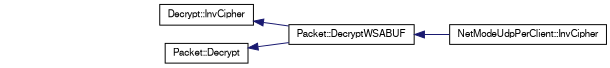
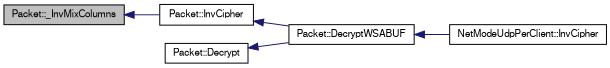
none -> (64, 15)
(207, 15) -> (207, 15)
